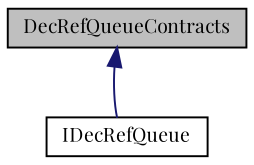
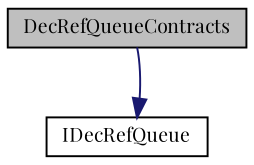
(114, 92) -> (140, 73)
